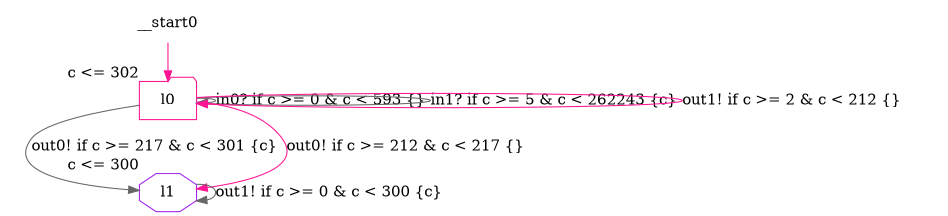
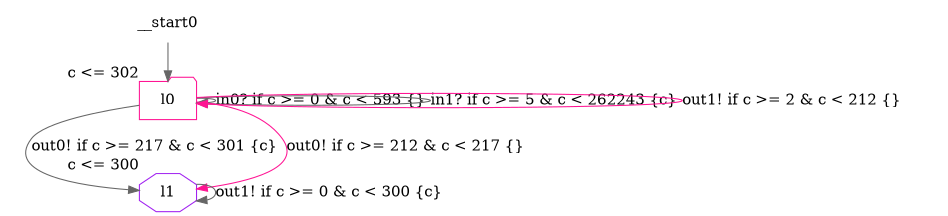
(168, 57) -> (168, 57)
